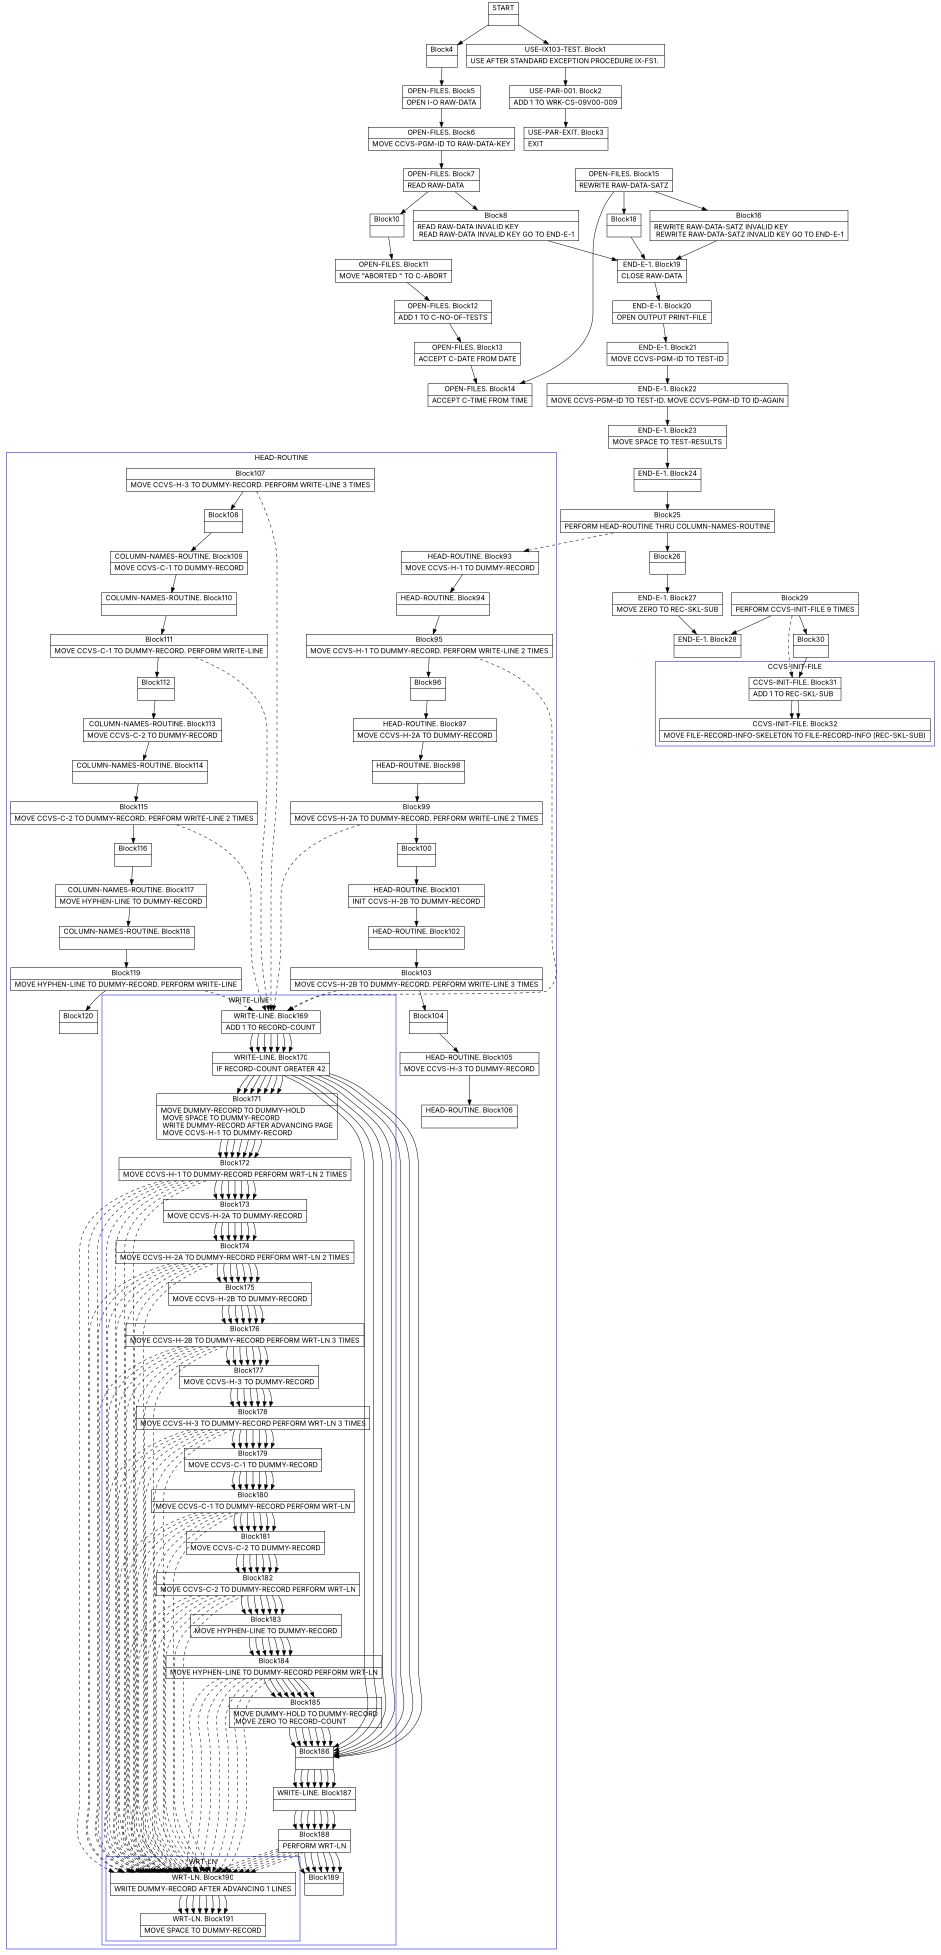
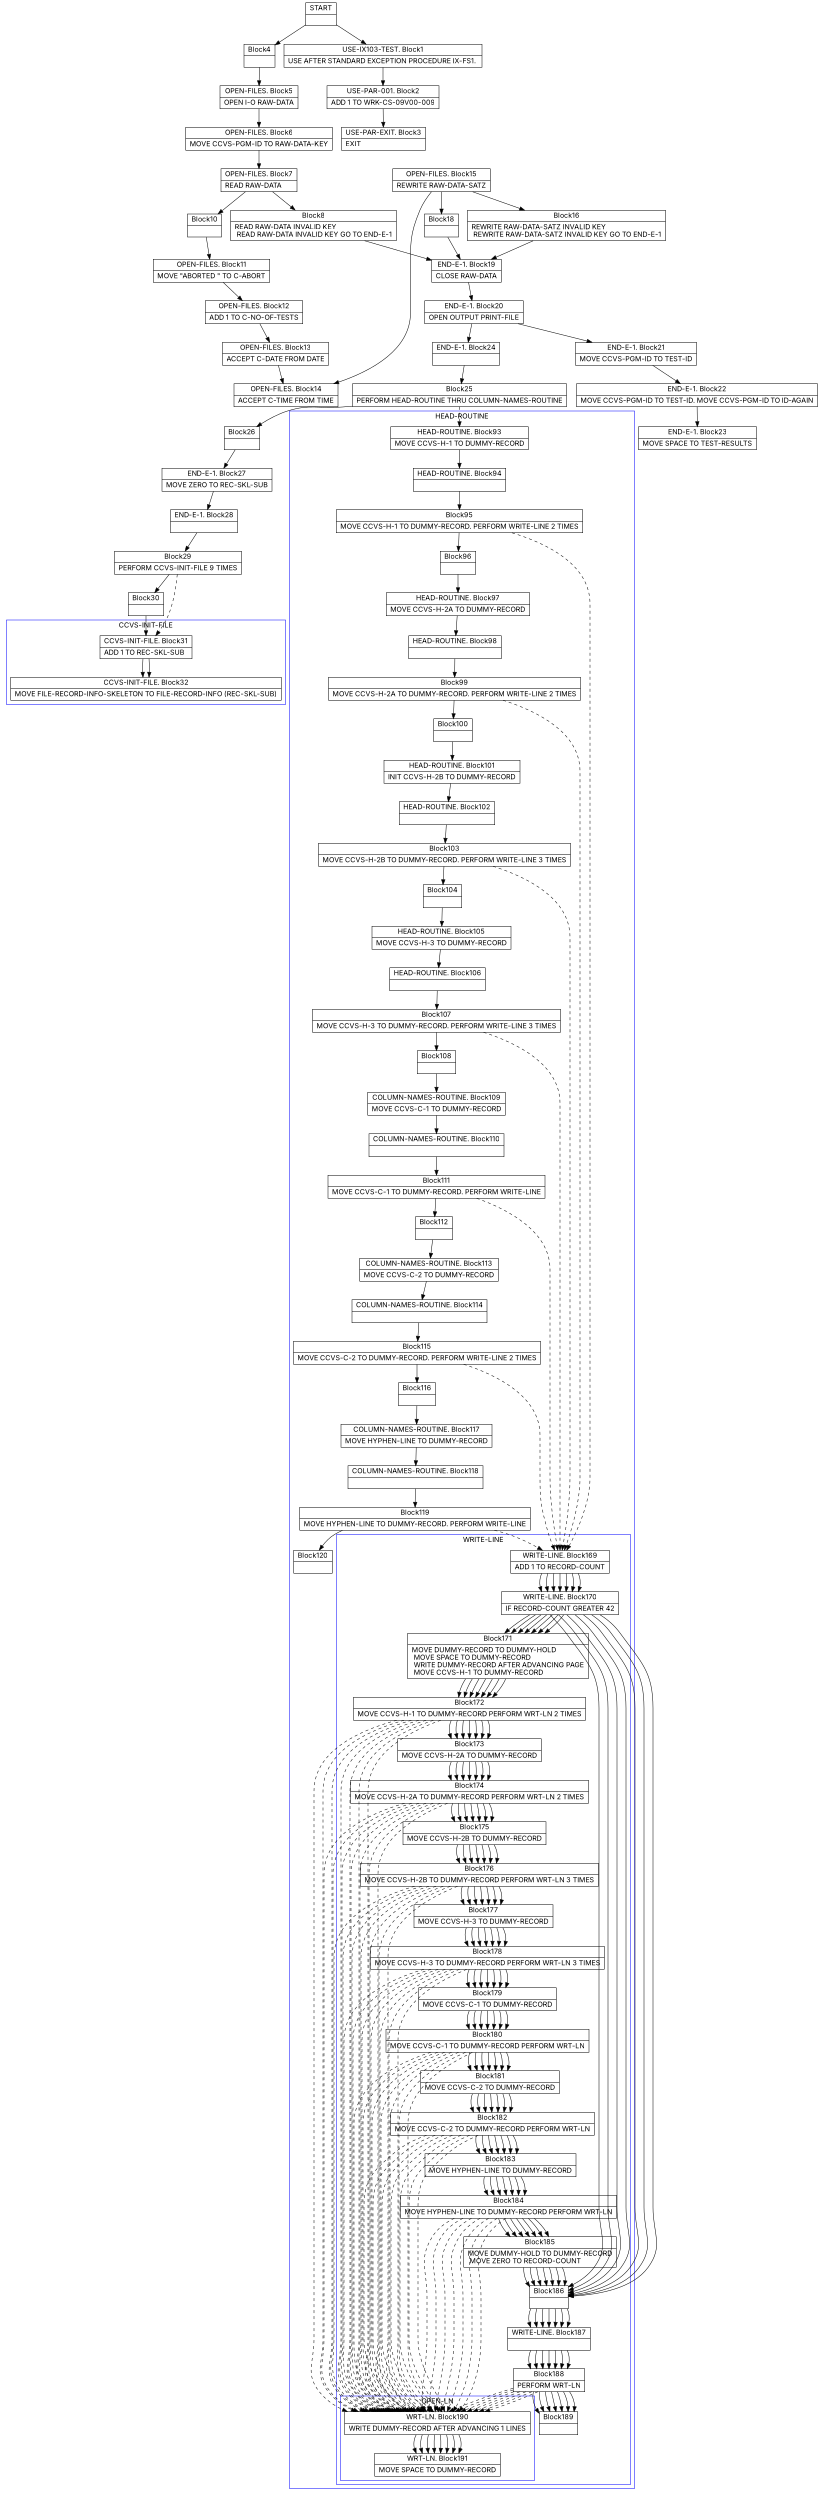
(668, 456) -> (470, 331)
(754, 624) -> (192, 540)
none -> (437, 997)
(203, 1862) -> (438, 2402)
